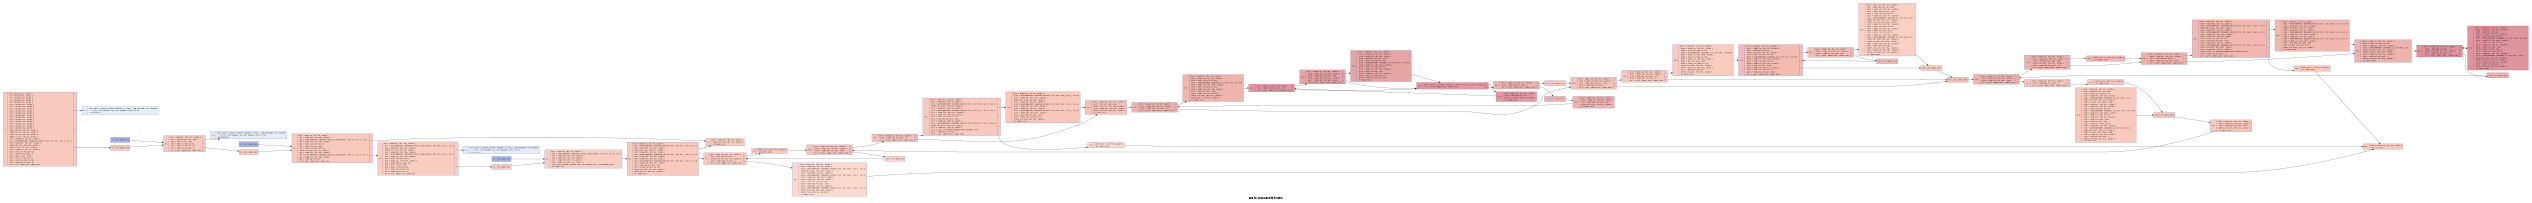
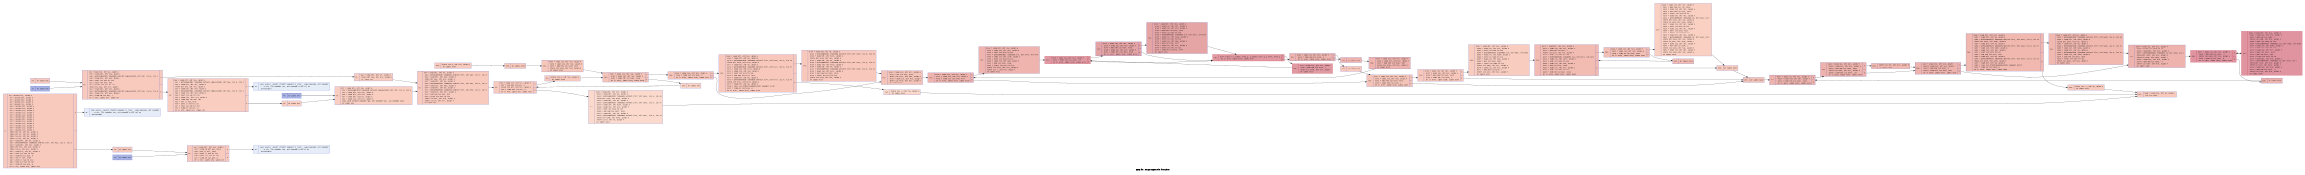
(2047, 83) -> none
(2106, 115) -> none
(704, 148) -> (404, 81)
(222, 149) -> none
